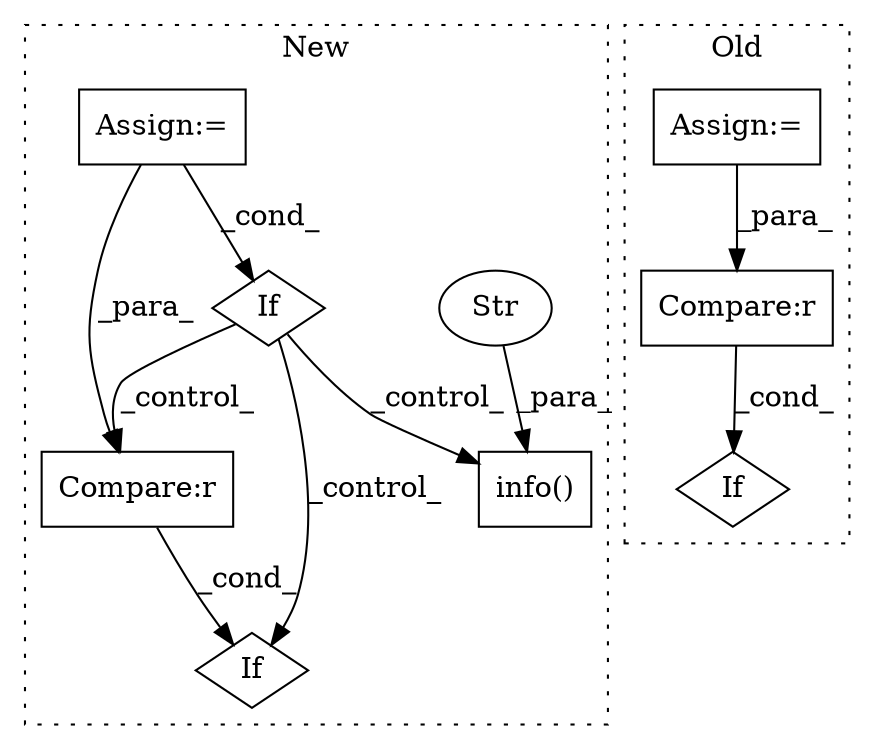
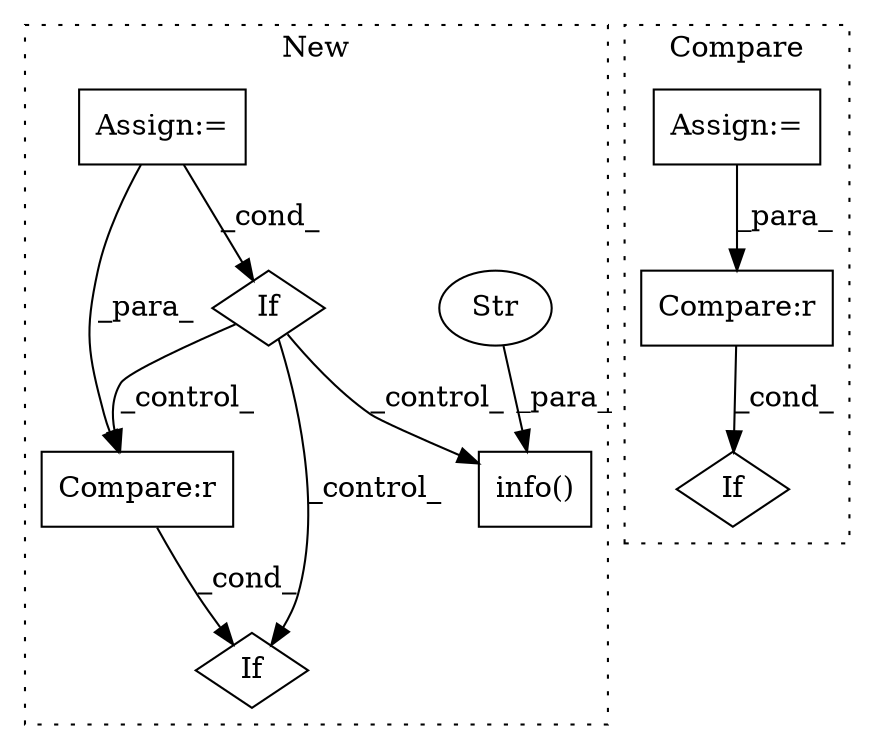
(737, 49) -> (737, 49)
